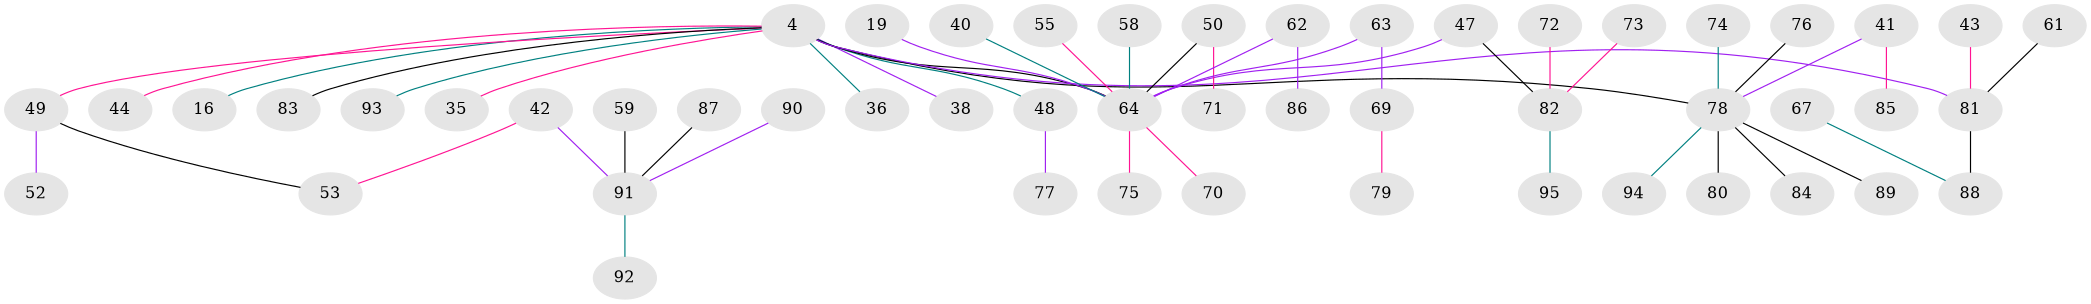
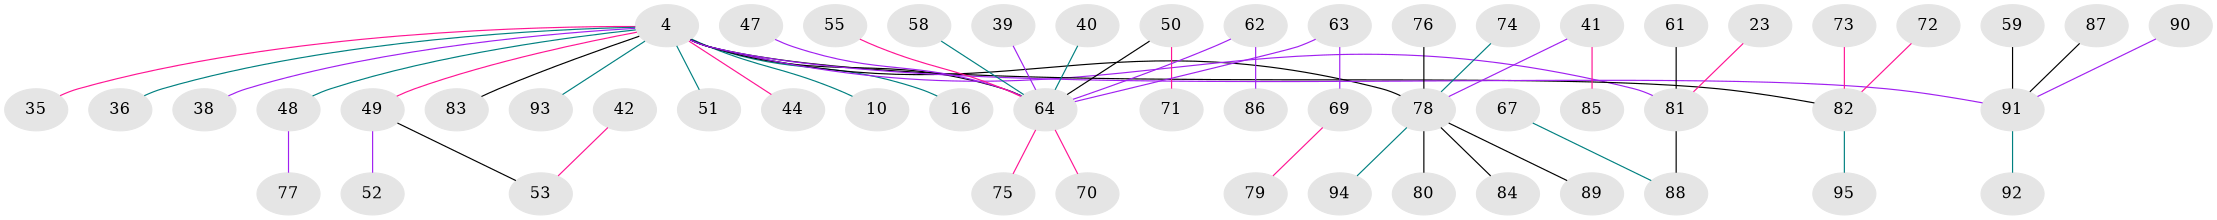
(877, 26) -> (1003, 26)
(1971, 26) -> (1760, 26)
(1508, 68) -> (1252, 80)
none -> (709, 110)
none -> (877, 110)
(583, 152) -> (1336, 81)
